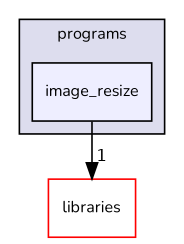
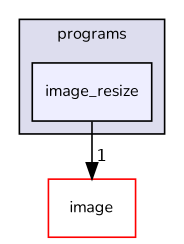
(92, 208) -> (92, 208)
